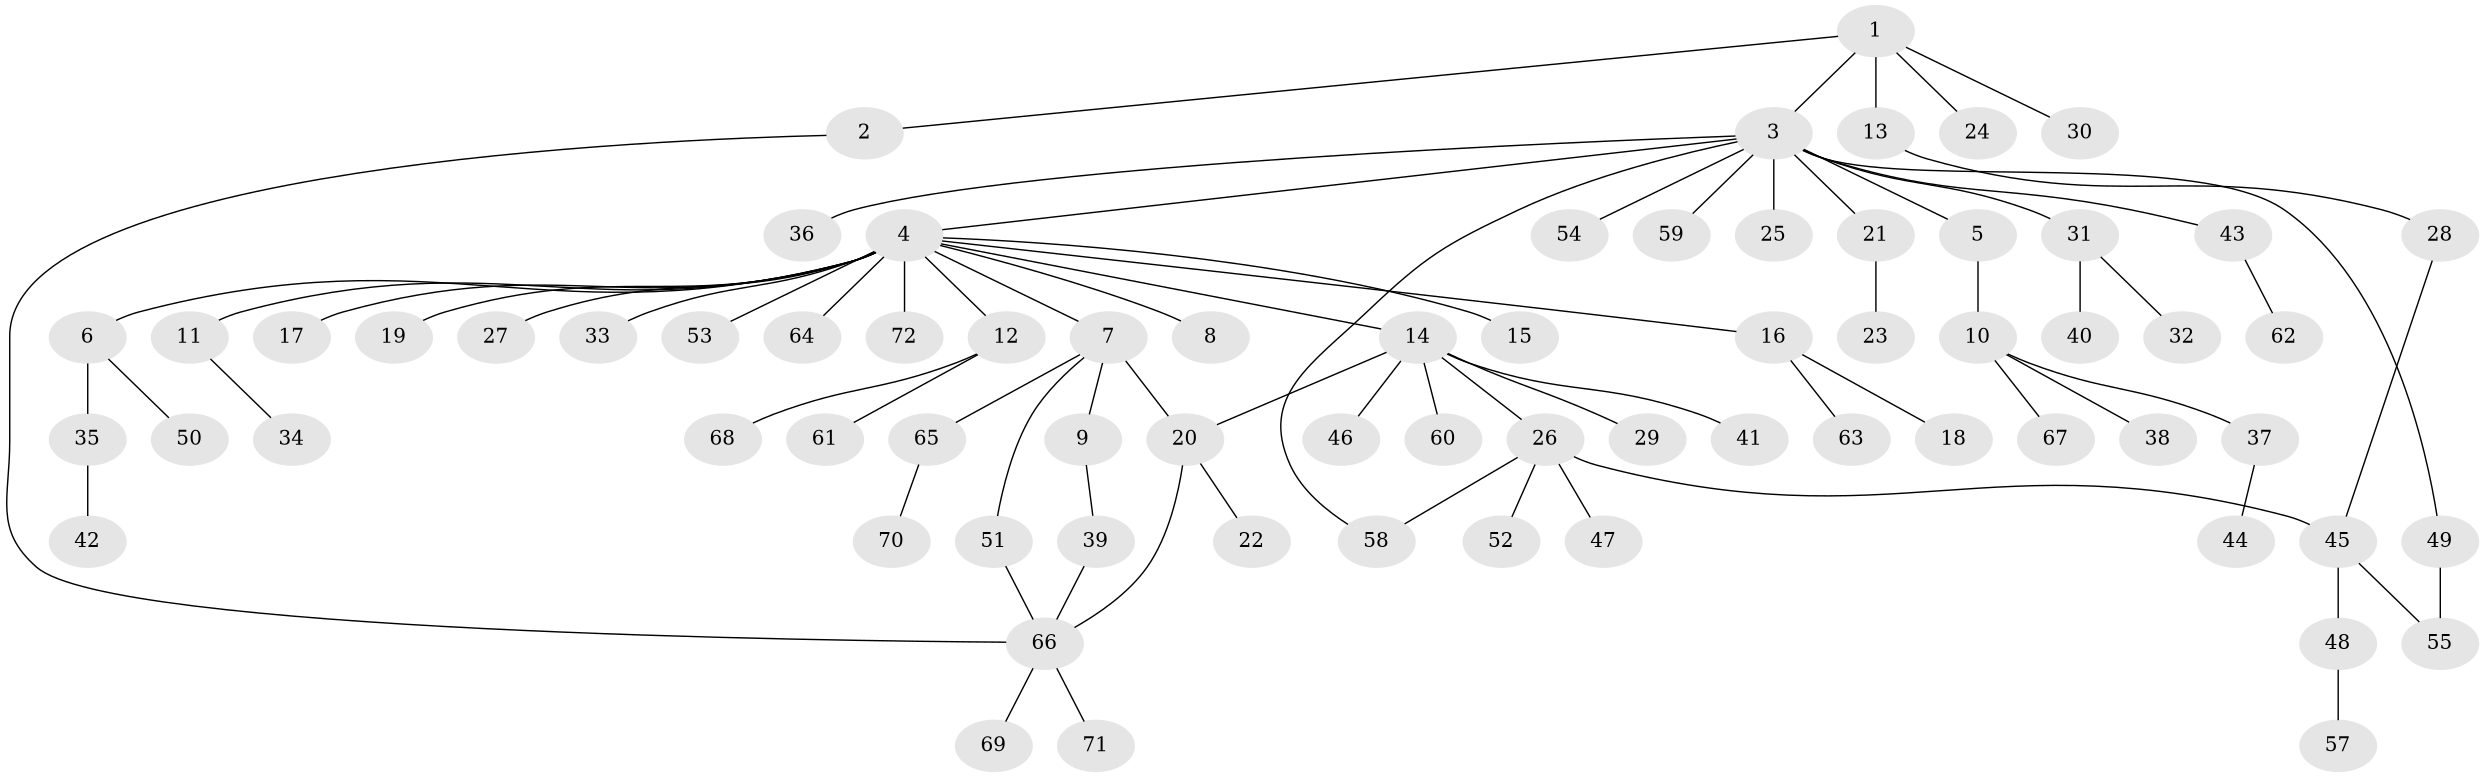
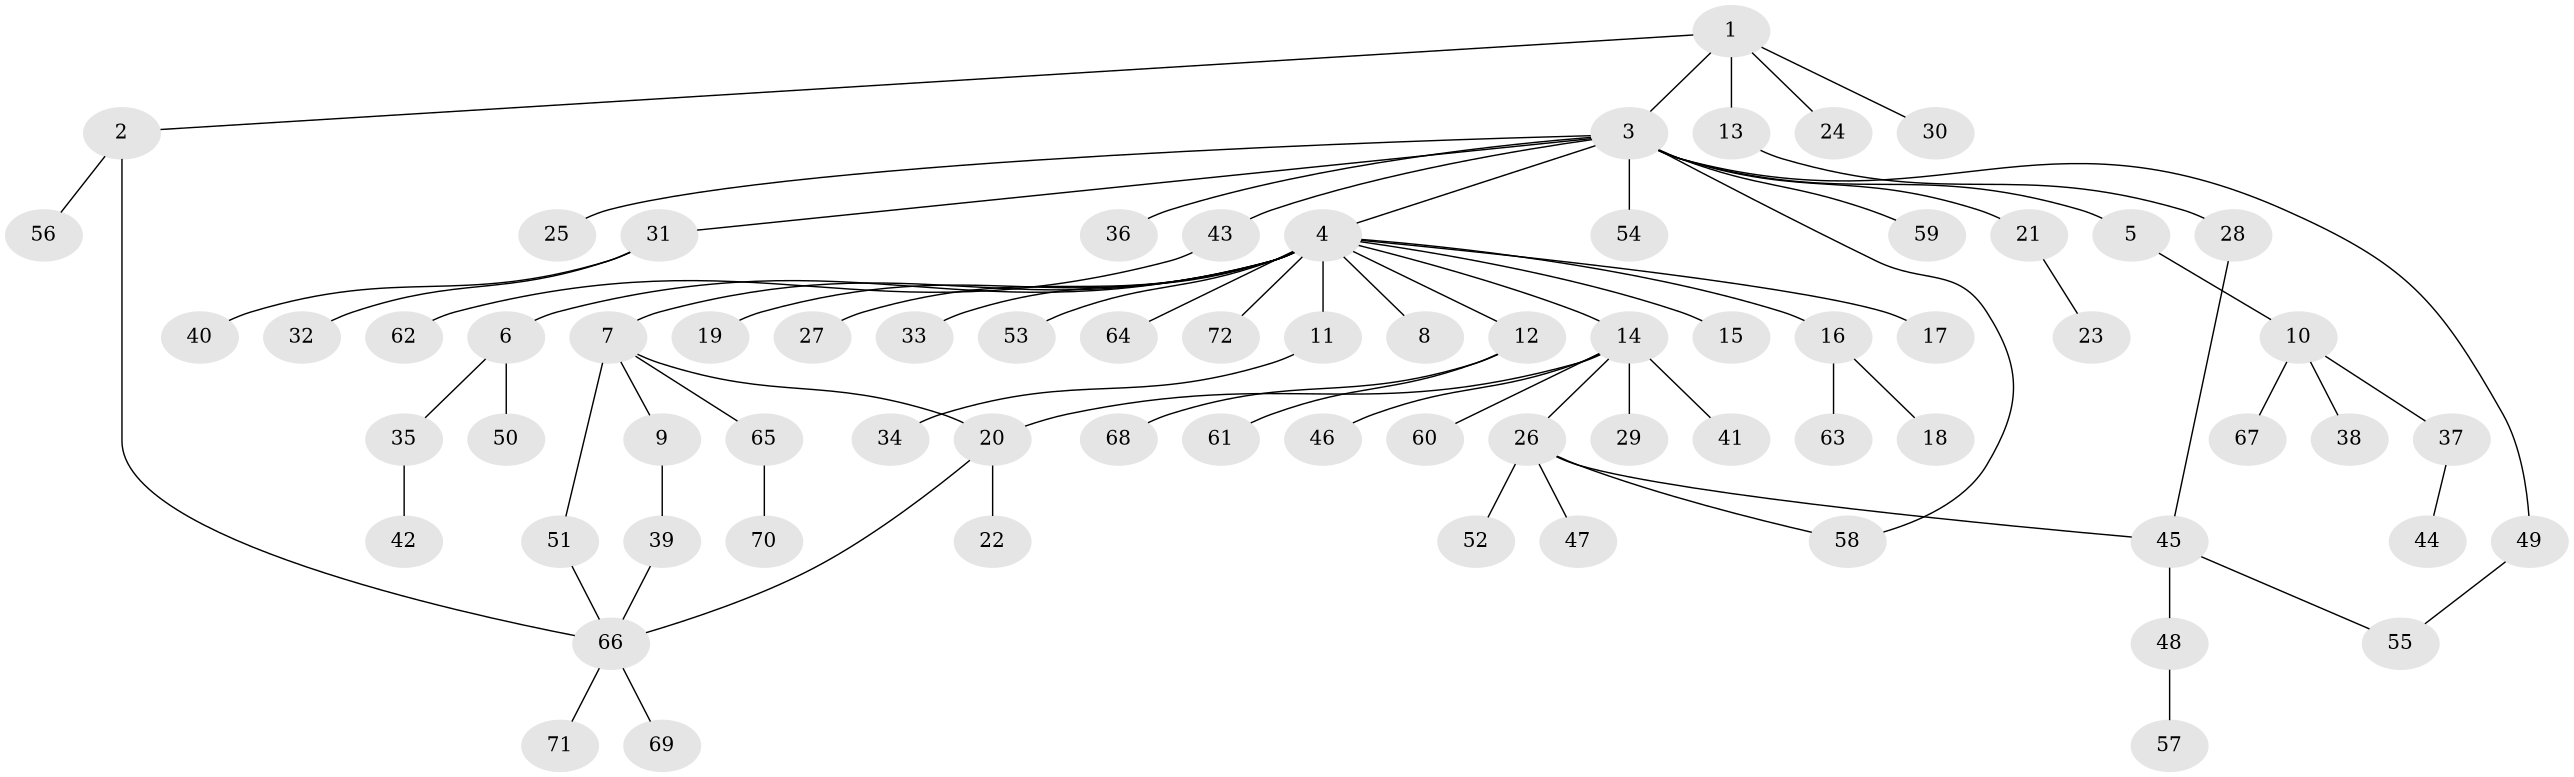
none -> (44, 235)
